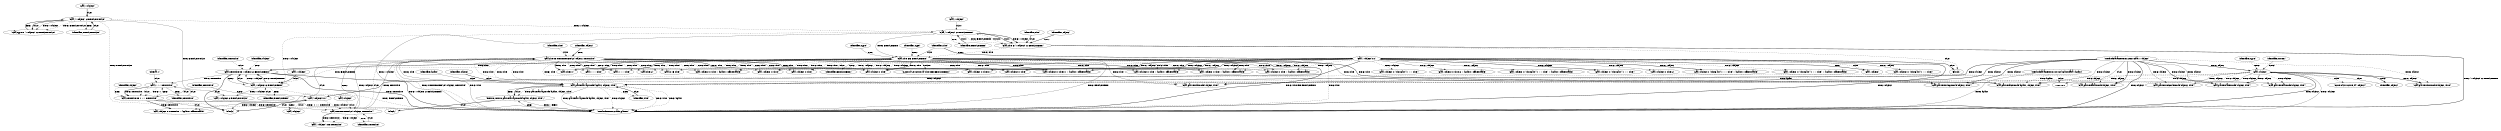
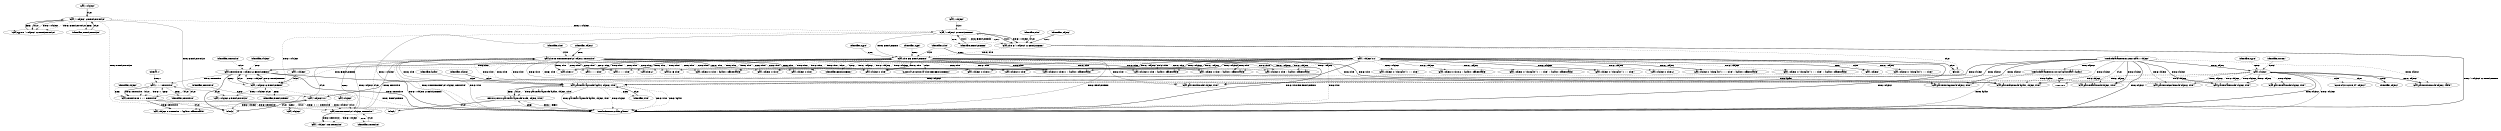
(997, 39) -> (997, 39)
(927, 65) -> (927, 65)
(158, 78) -> (158, 78)
(2190, 79) -> (2085, 64)
none -> (1284, 80)
(2432, 85) -> (2432, 85)
(515, 98) -> (515, 98)
